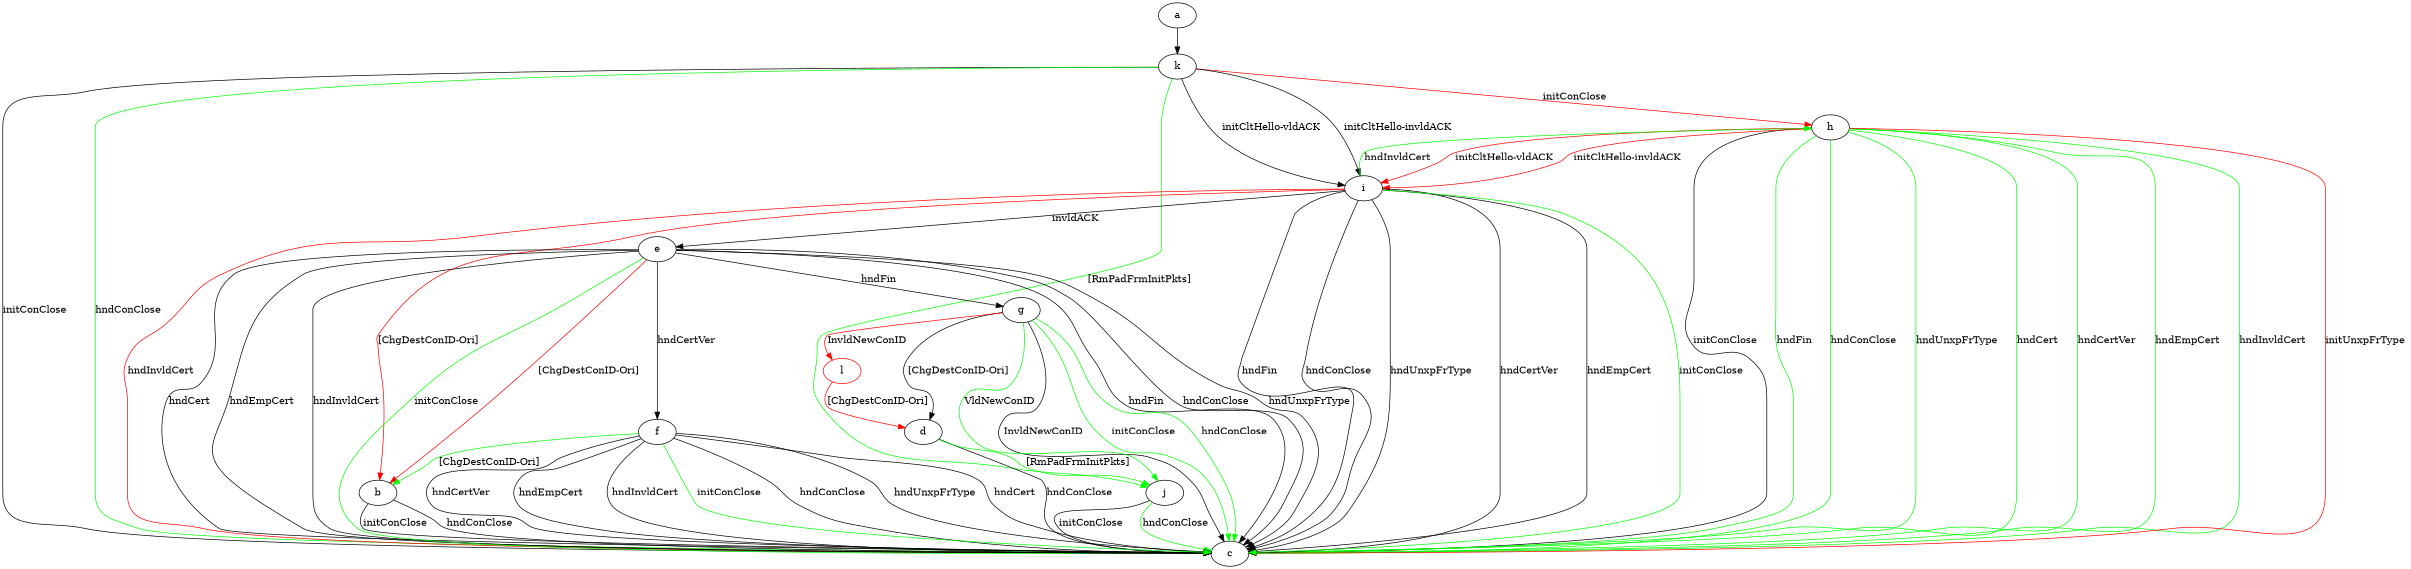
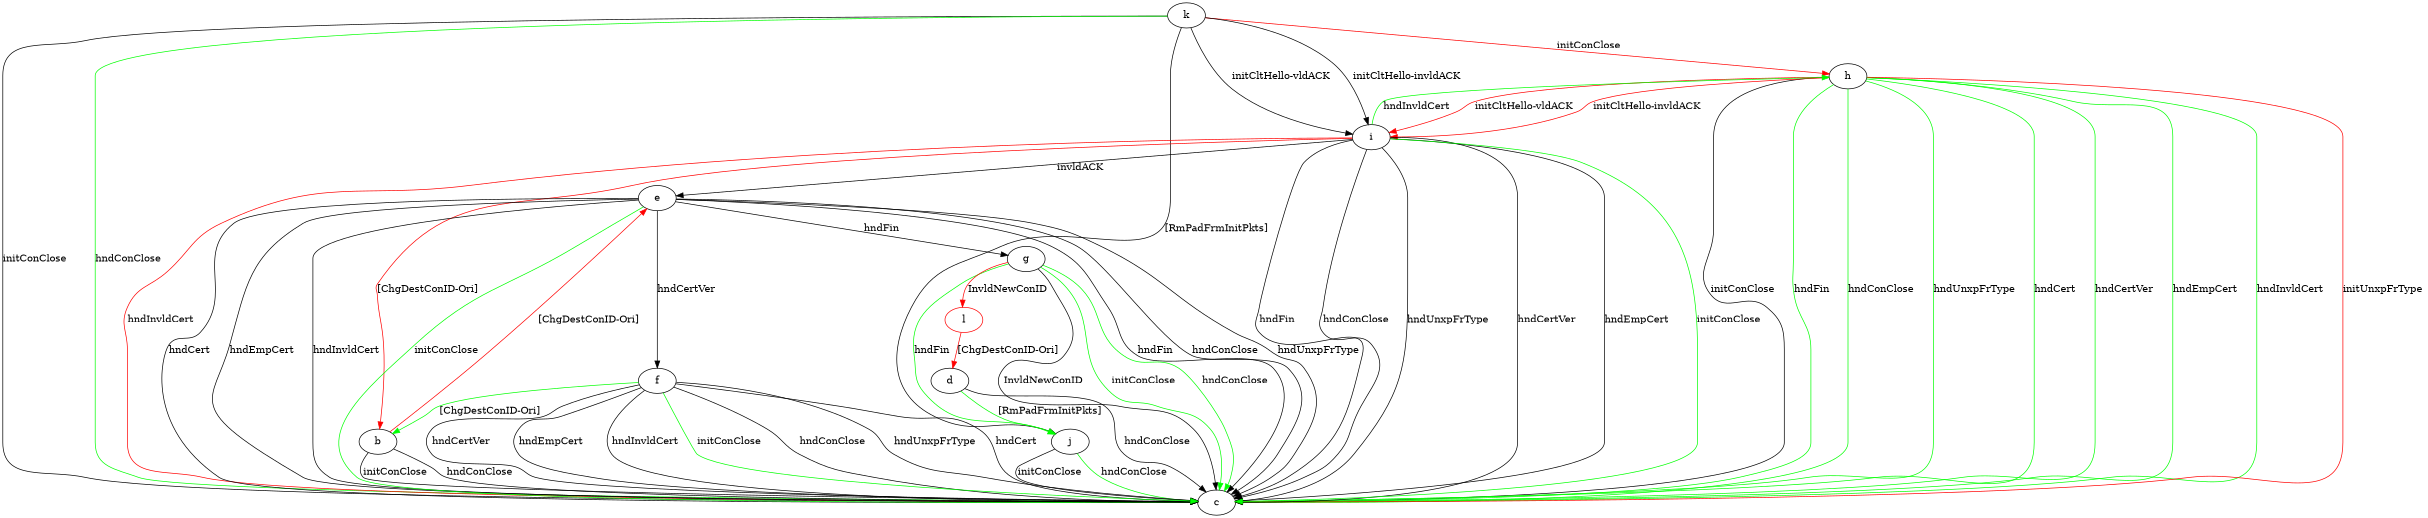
(1177, 15) -> none
(875, 320) -> (1007, 245)
(920, 345) -> none
(524, 372) -> (519, 326)
(1001, 401) -> (933, 350)
